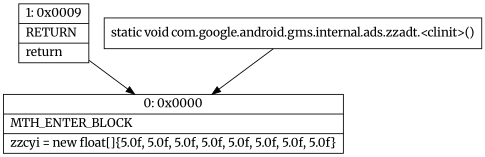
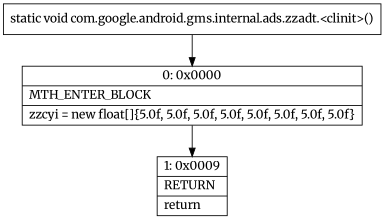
(108, 75) -> (192, 137)
